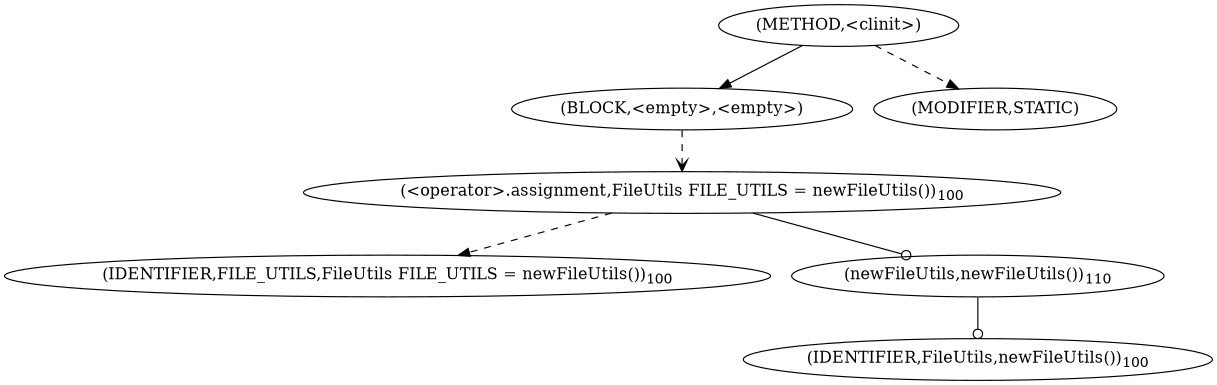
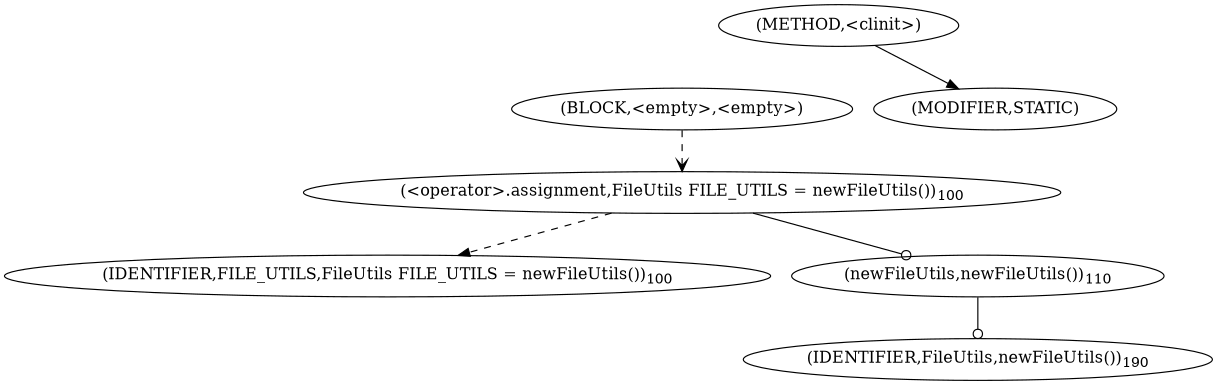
(766, 64) -> none
(912, 64) -> (912, 64)
(1136, 358) -> (1136, 358)
